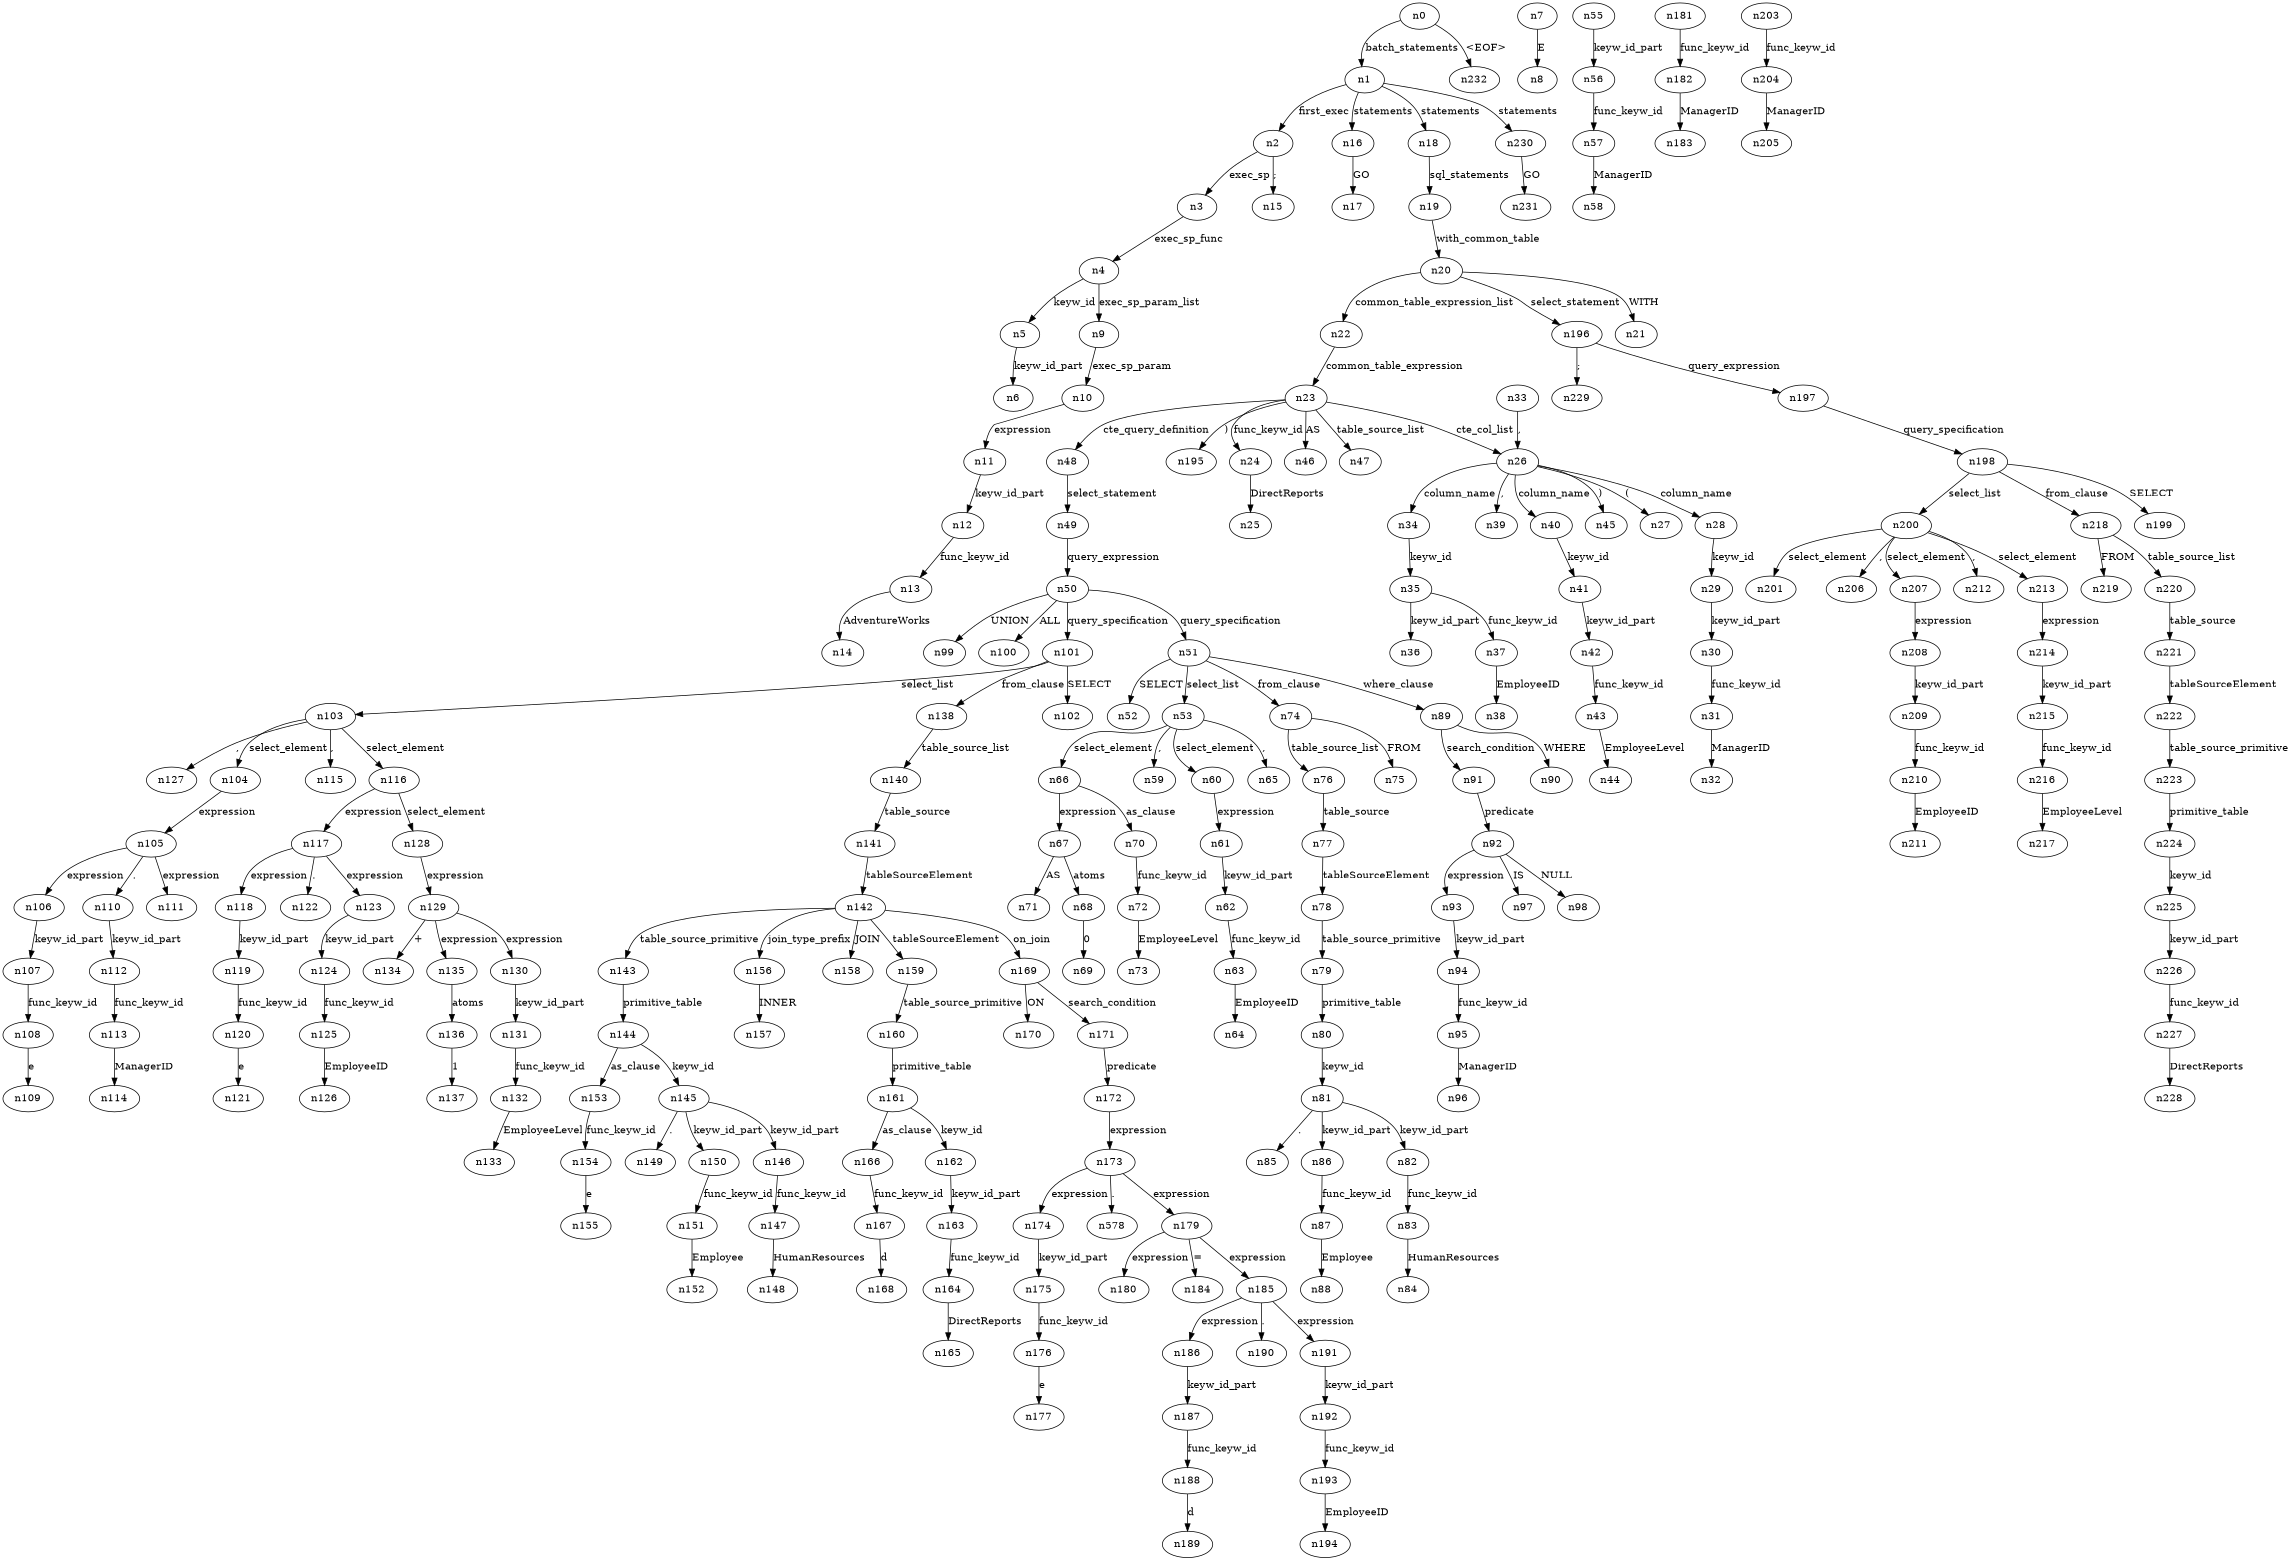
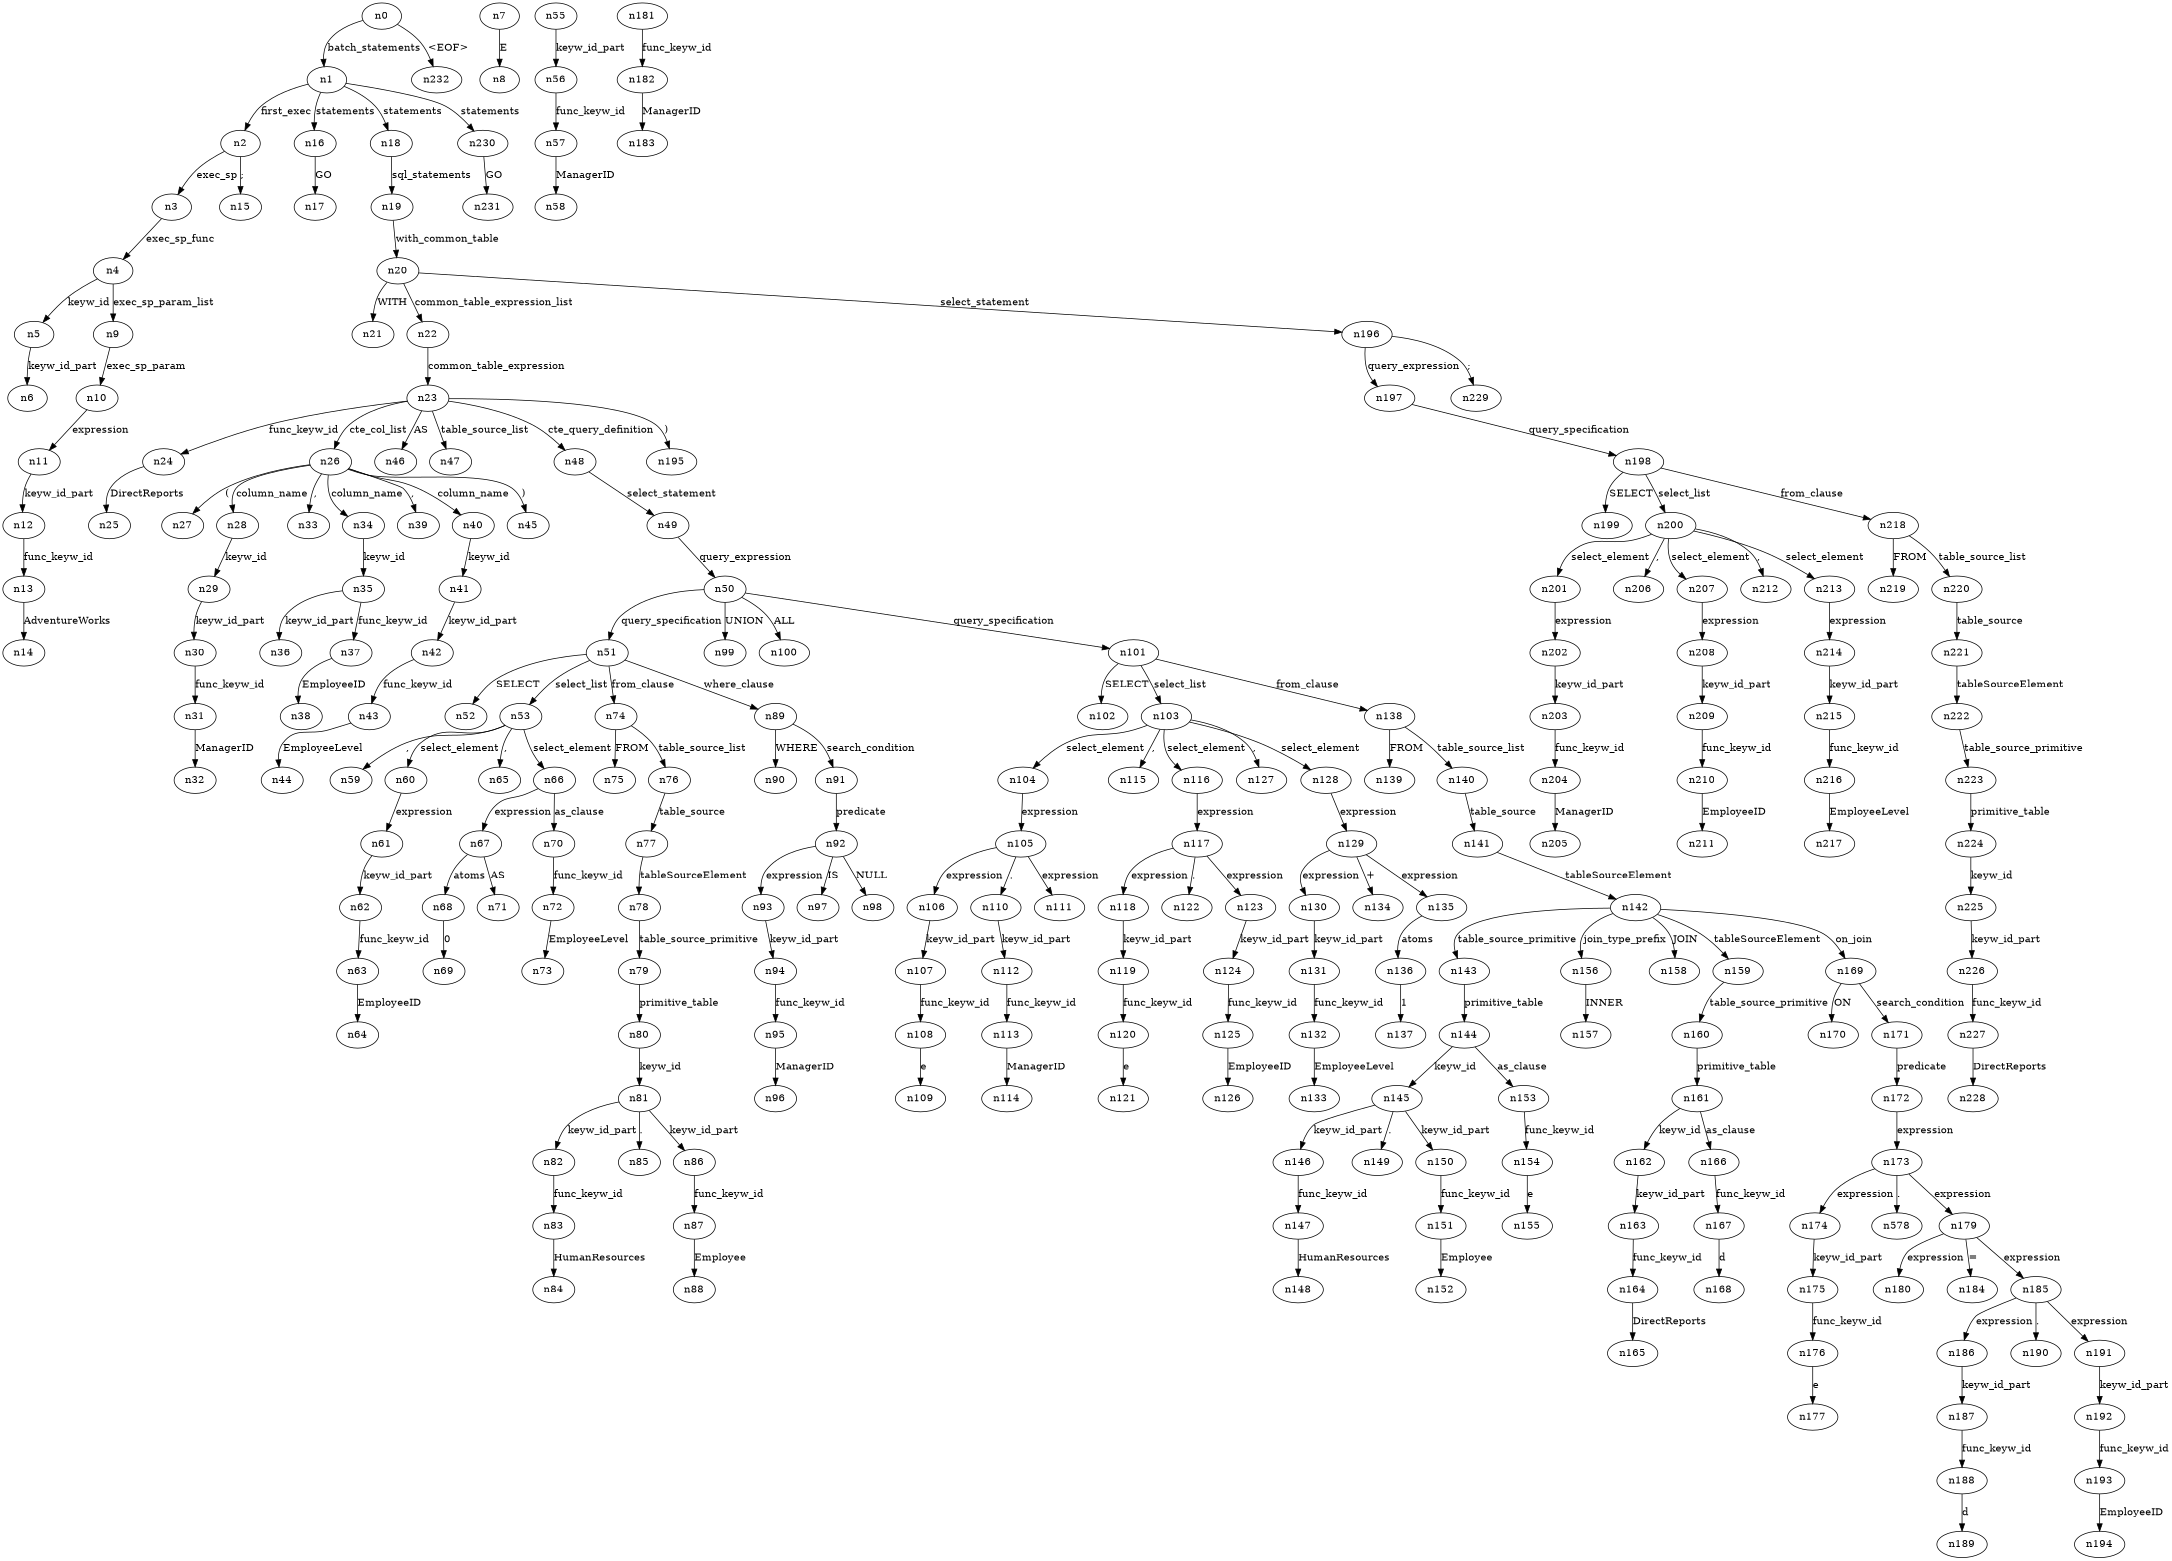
(1518, 426) -> (314, 489)
none -> (1555, 653)
none -> (1390, 780)
(405, 809) -> (1249, 739)
